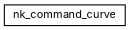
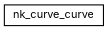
(65, 15) -> (54, 15)
